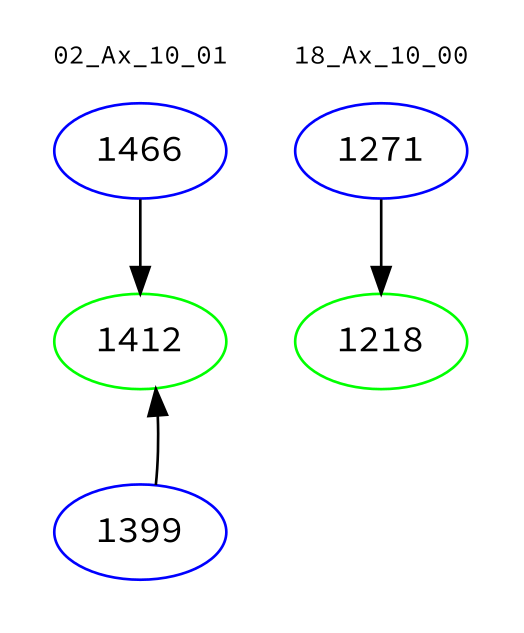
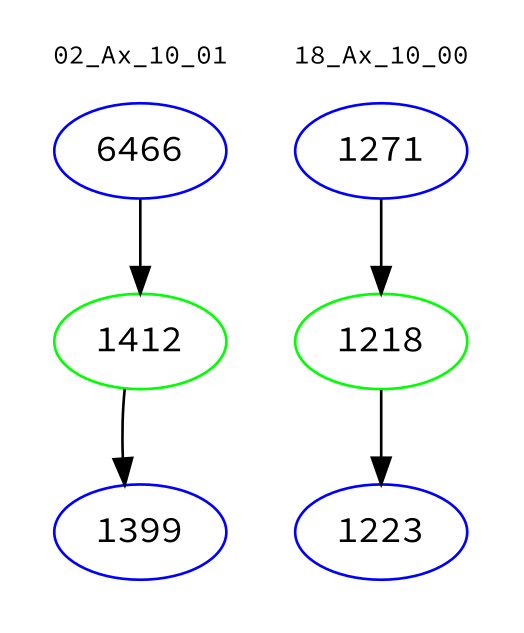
(140, 151) -> (140, 151)
(158, 451) -> (123, 423)
none -> (381, 532)
